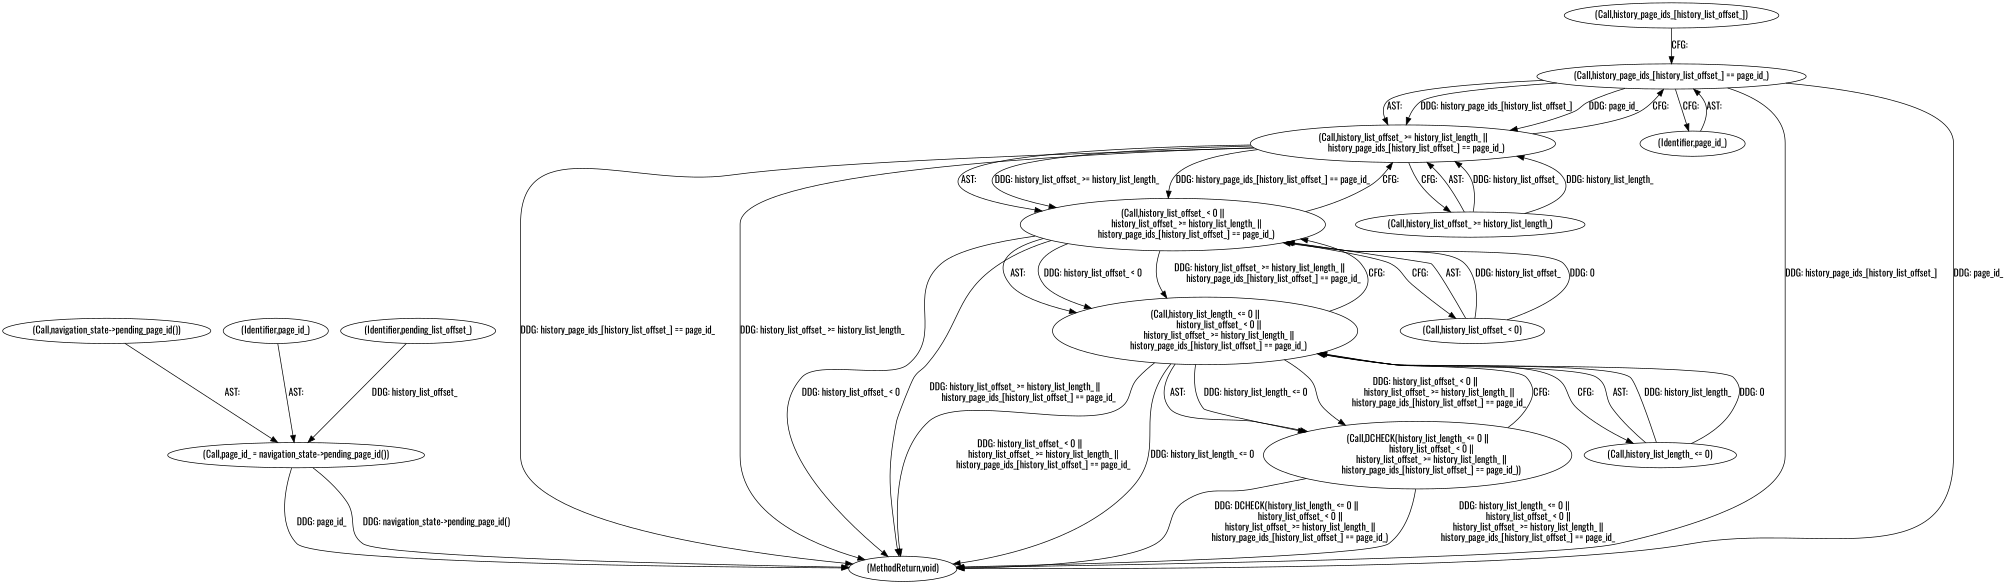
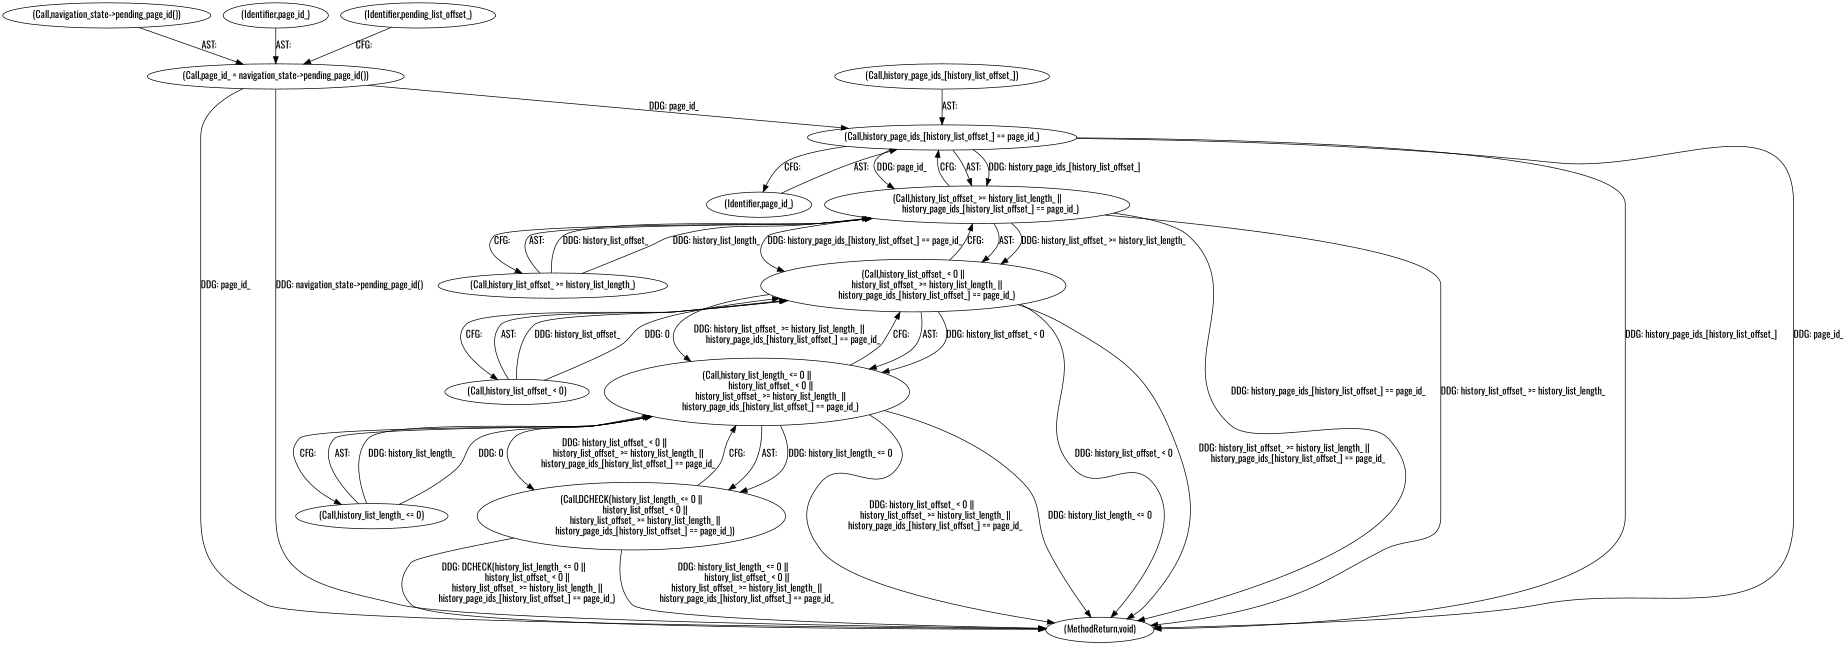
(1681, 46) -> (951, 107)
none -> (604, 107)
(415, 393) -> (365, 46)
